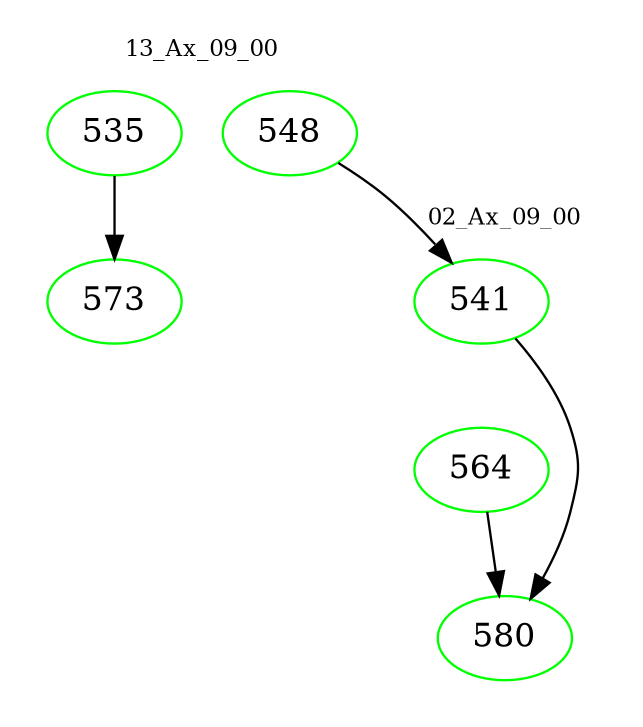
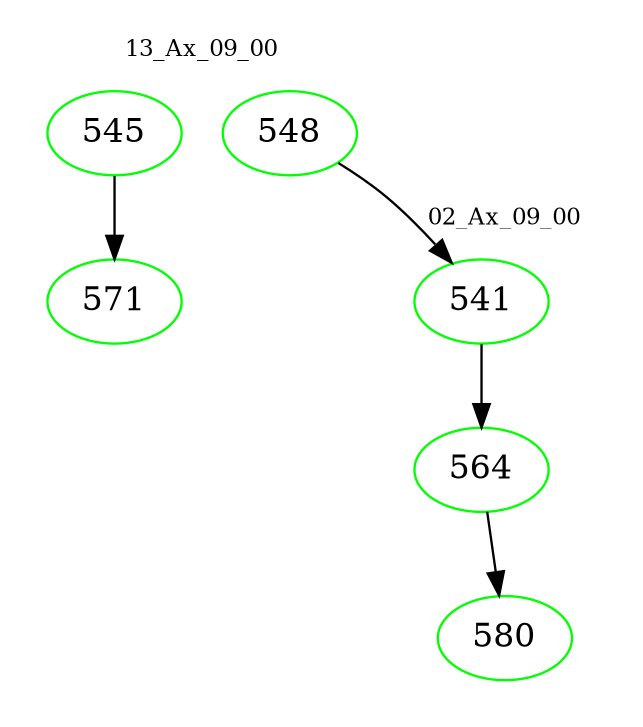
(115, 133) -> (115, 133)
(115, 302) -> (115, 302)
(577, 453) -> (482, 374)
